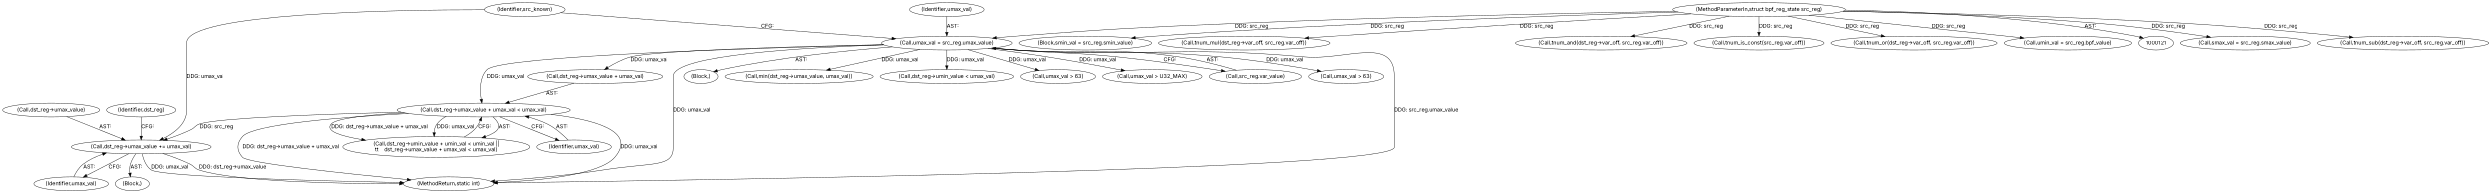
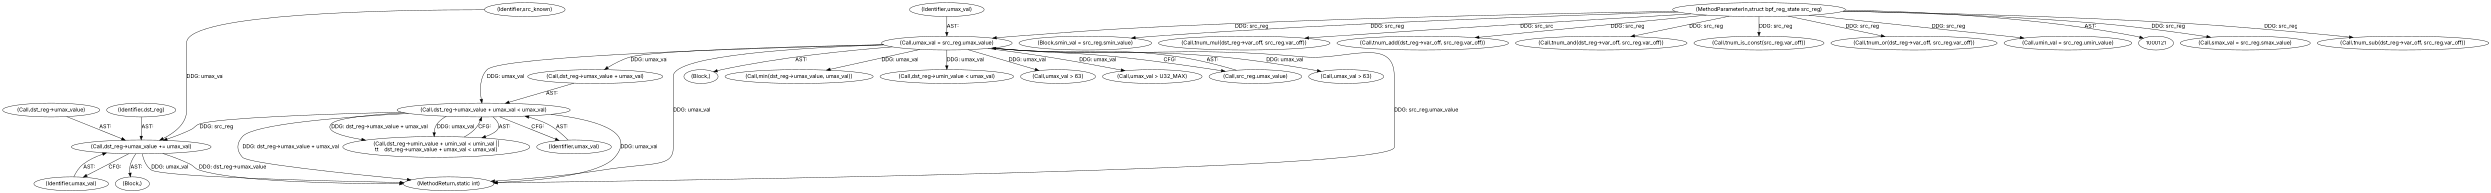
(726, 26) -> none
(1537, 26) -> (1537, 26)
none -> (1423, 43)
(2068, 43) -> (2068, 43)
(1255, 77) -> (1255, 77)
(148, 127) -> (148, 127)
